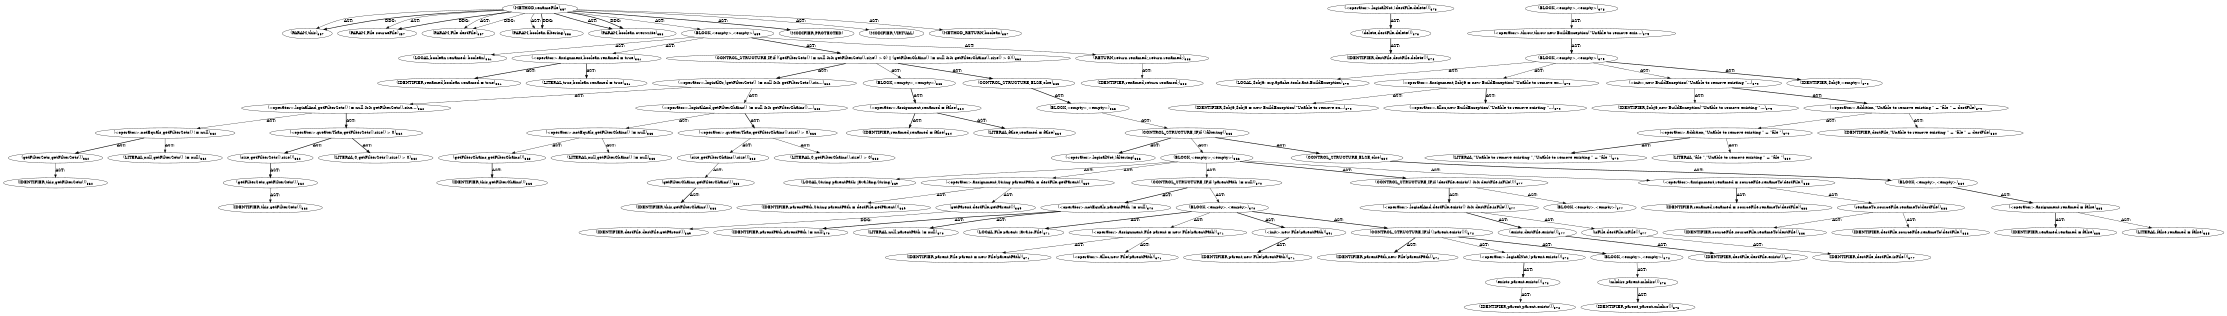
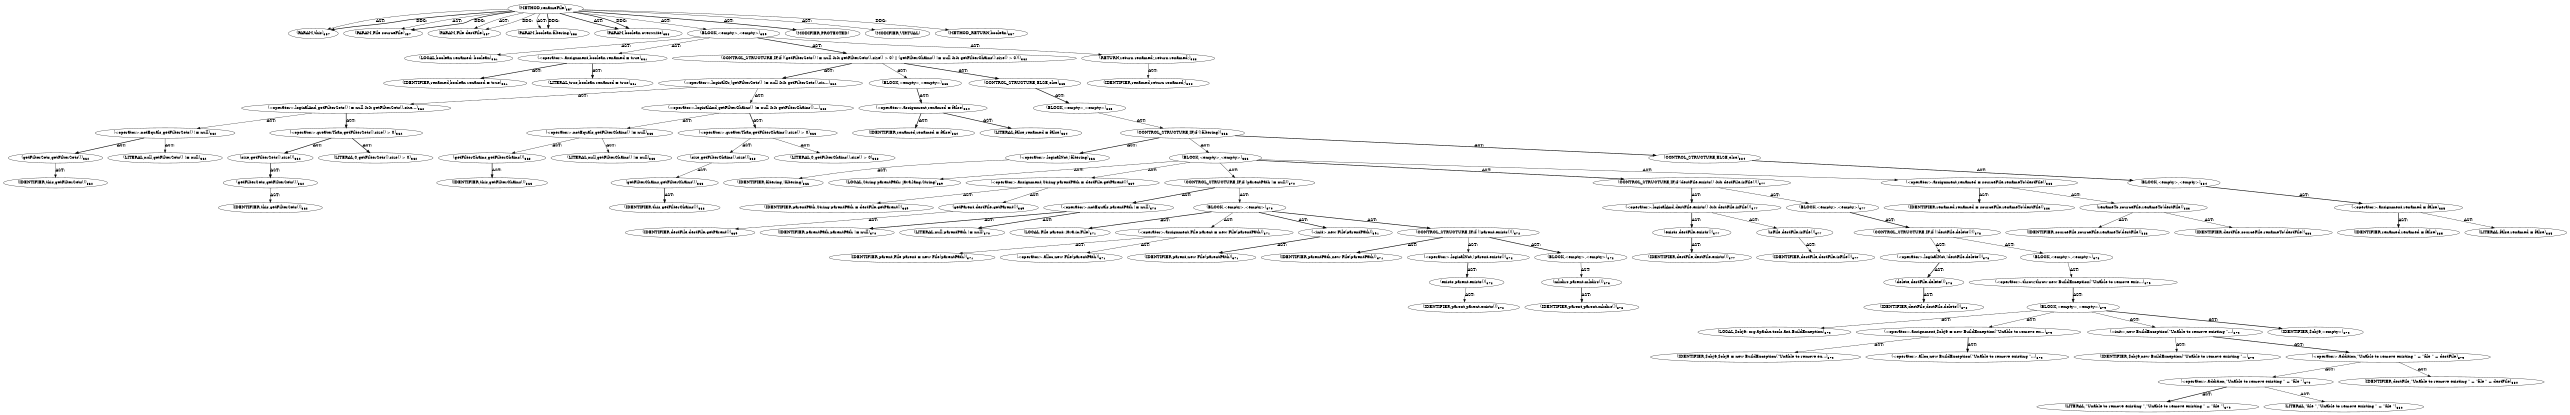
(875, 21) -> (882, 21)
none -> (773, 183)
(867, 220) -> (874, 220)
none -> (1927, 233)
